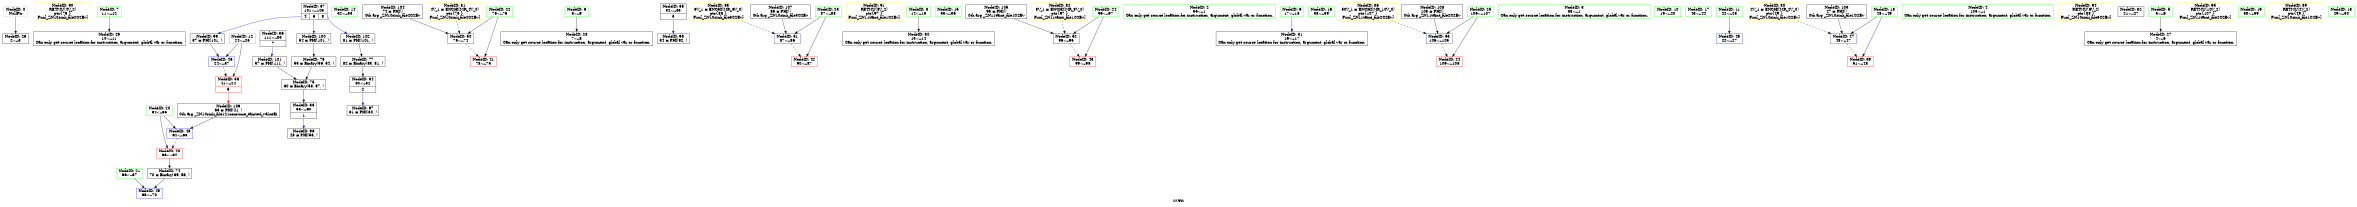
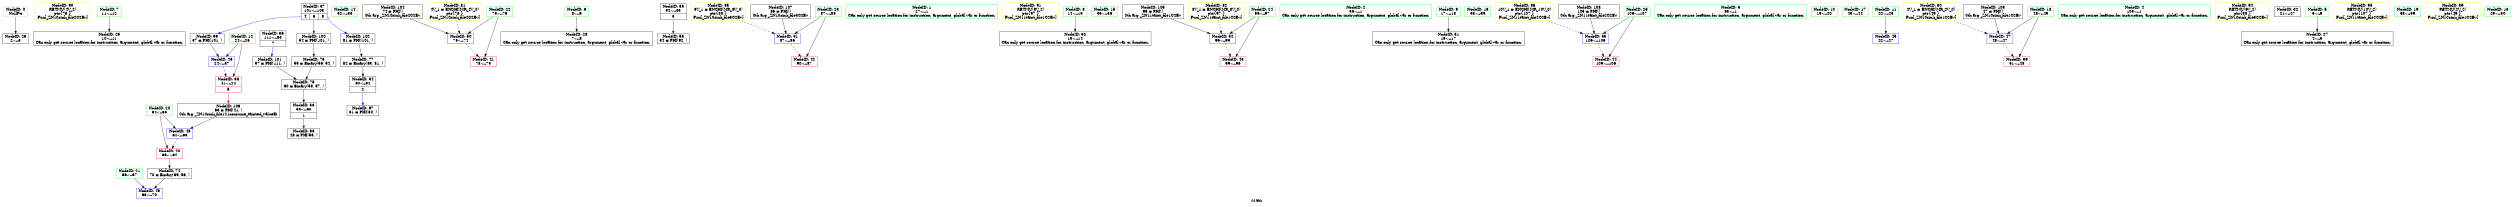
(1368, 10) -> (1525, 10)
none -> (922, 12)
